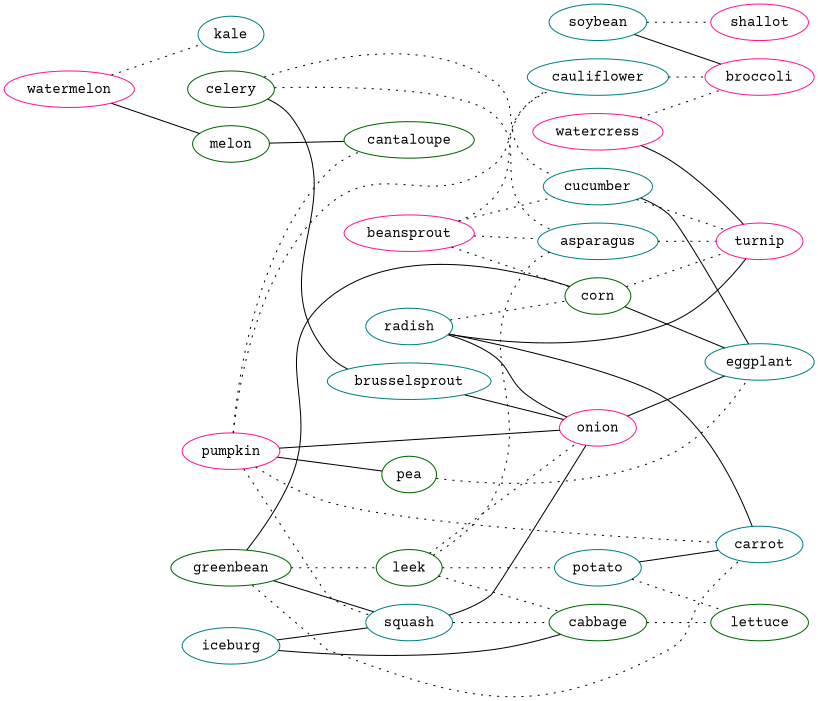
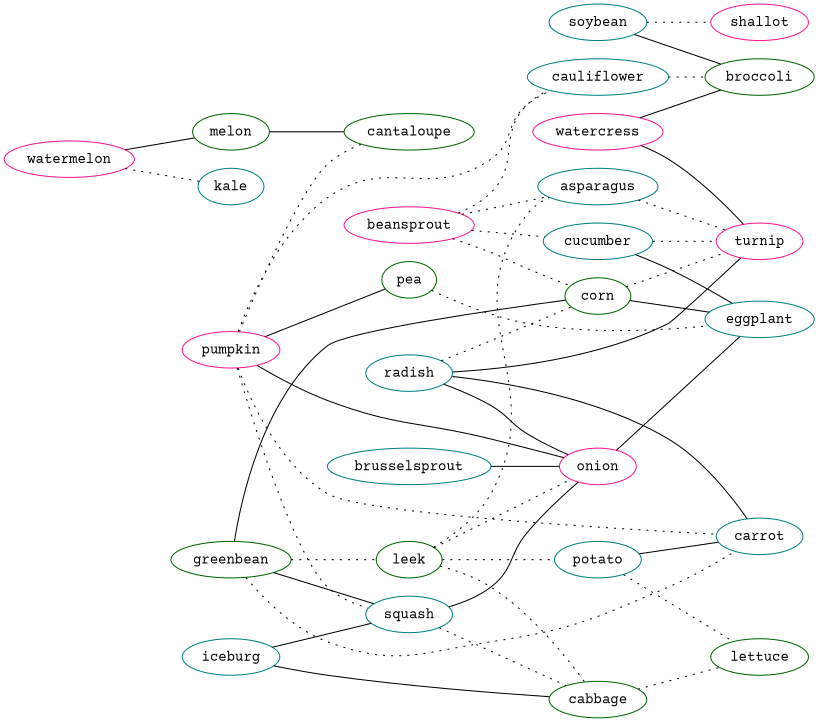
(760, 77) -> (760, 77)
(231, 89) -> none
(680, 104) -> (680, 104)
